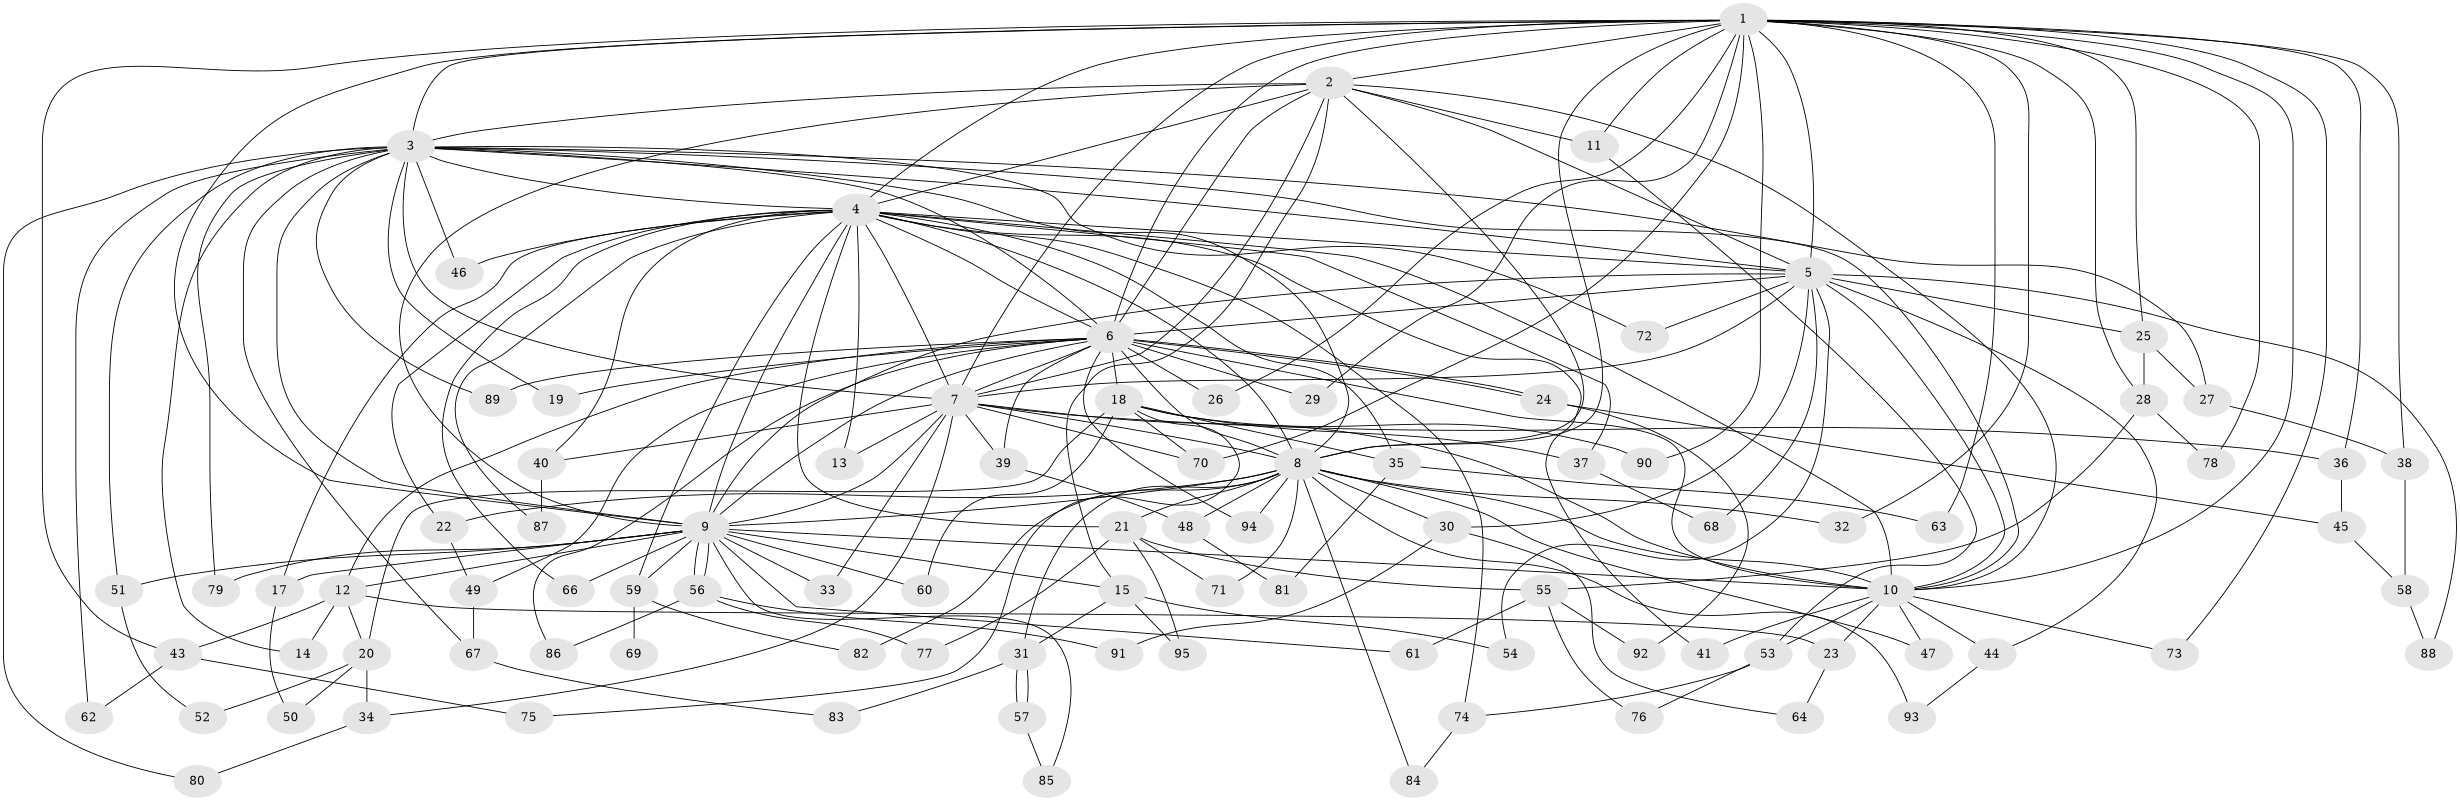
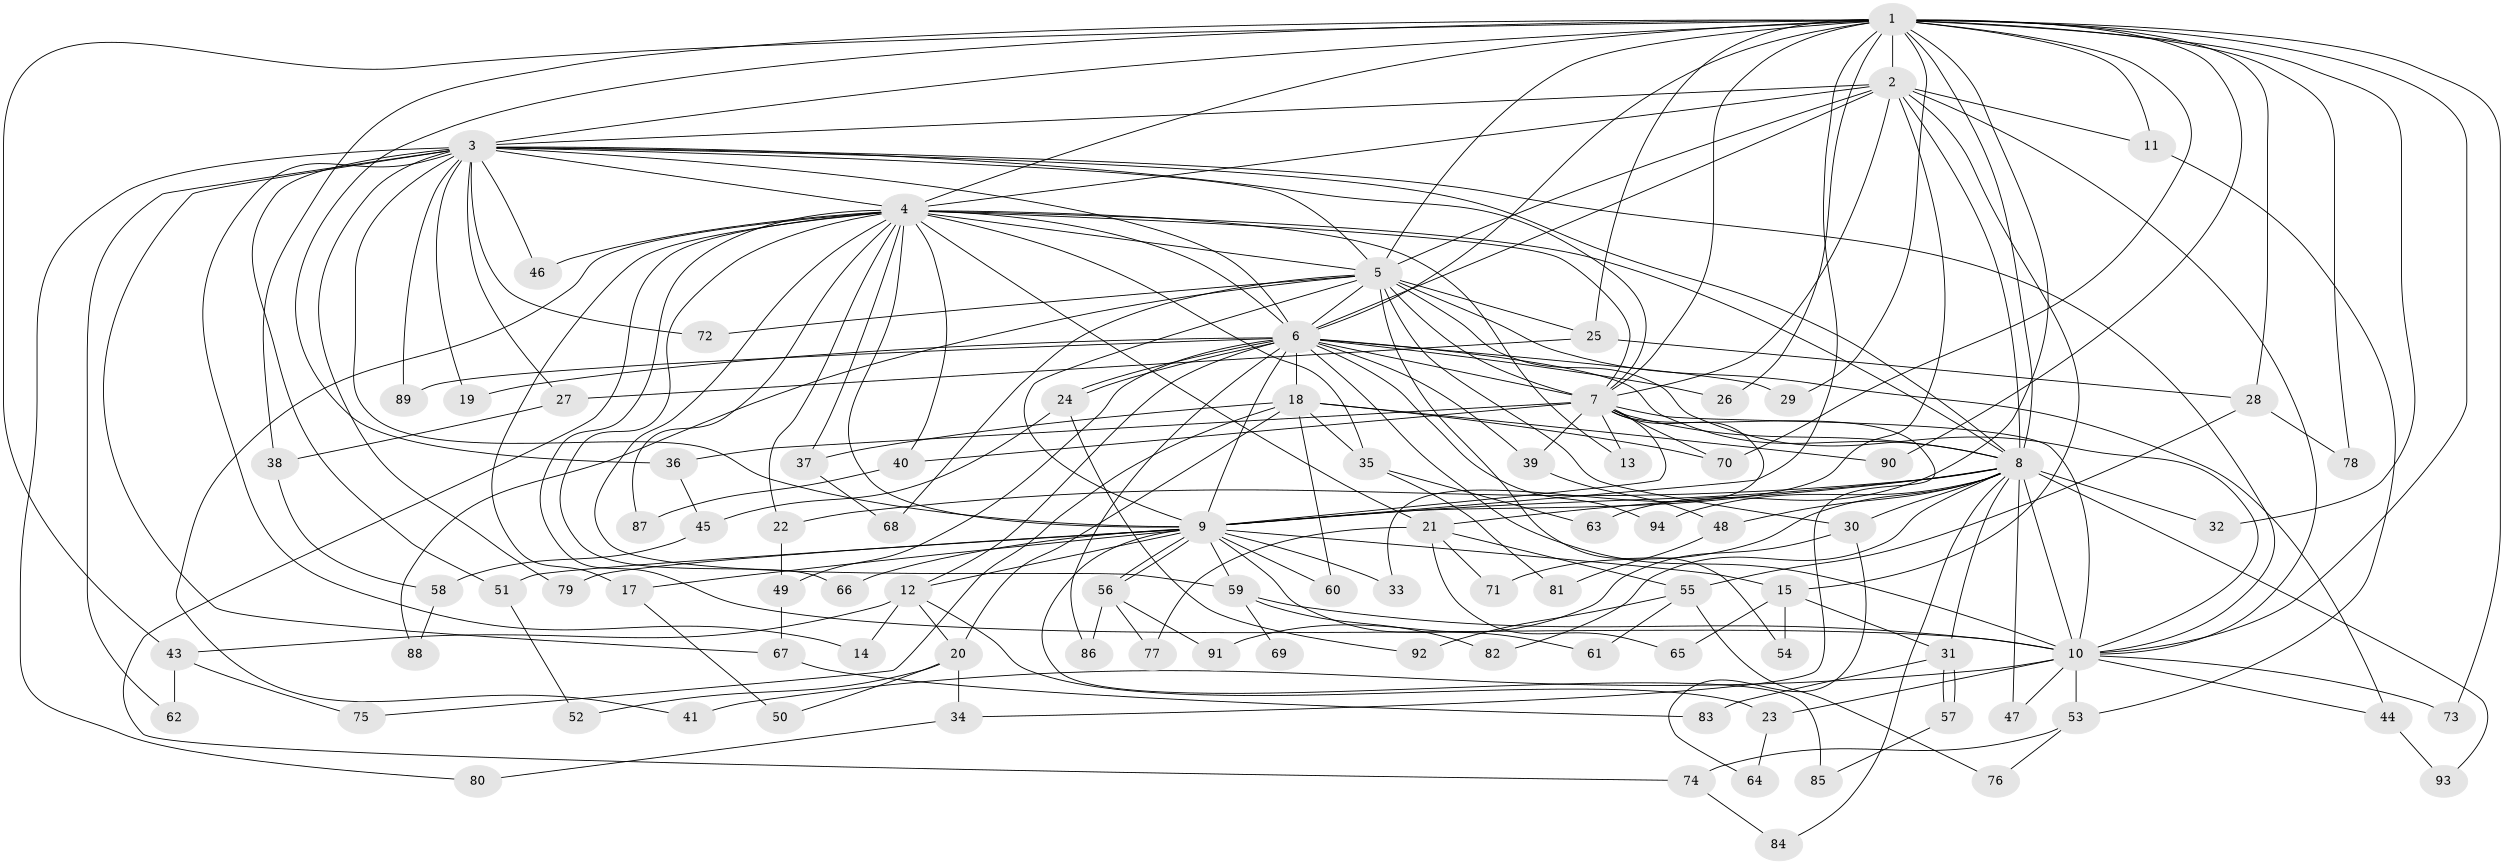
(1298, 559) -> (1476, 624)
(1183, 654) -> (1678, 654)
